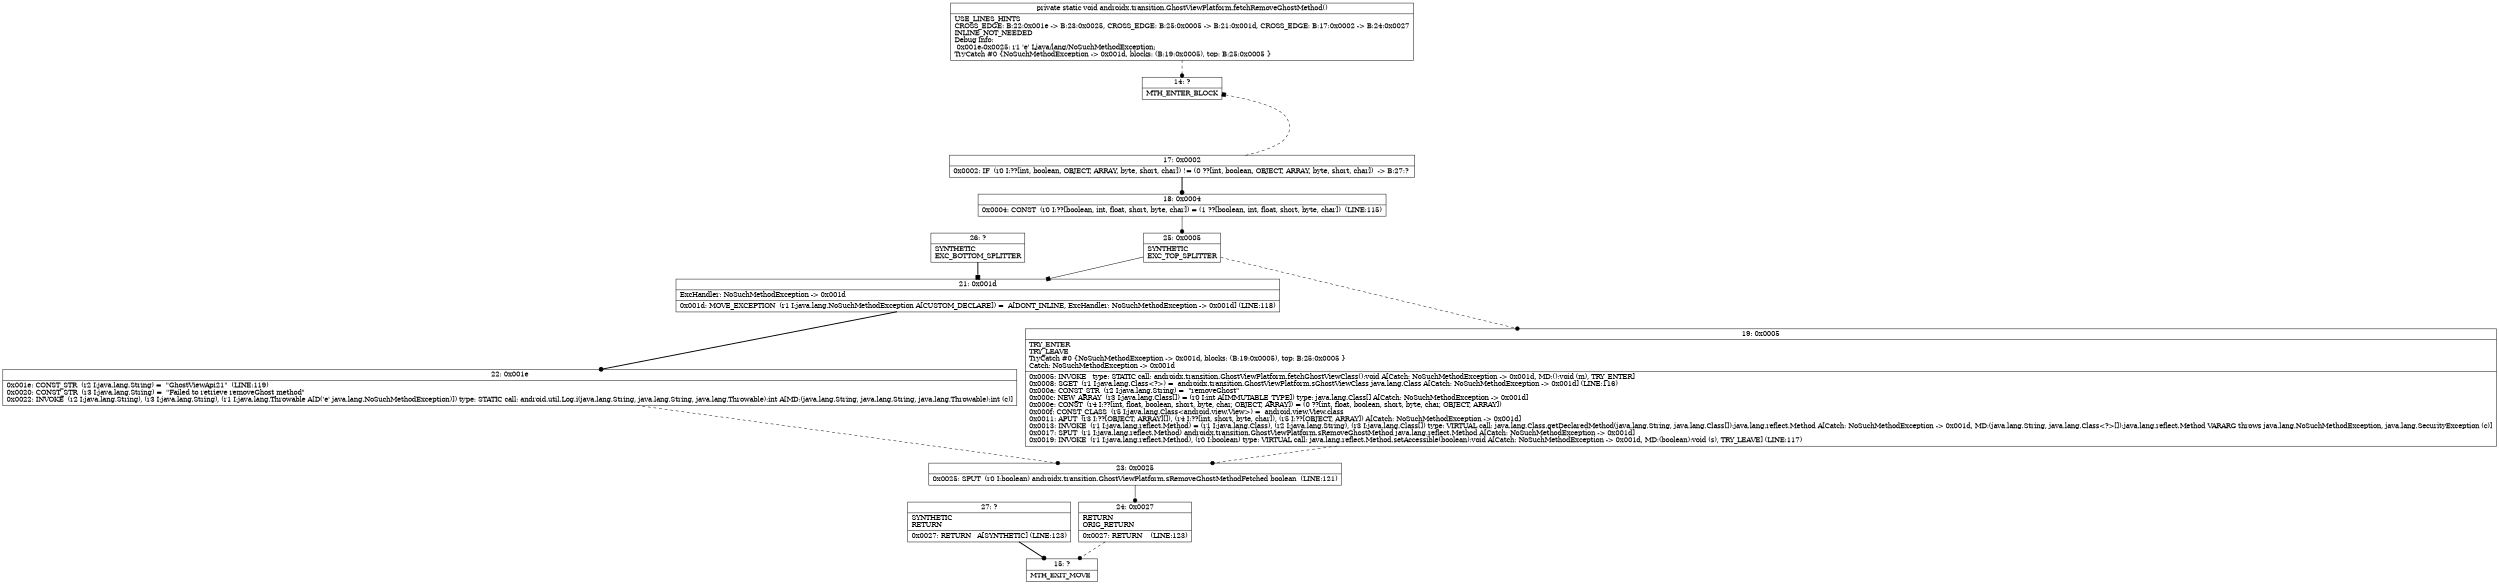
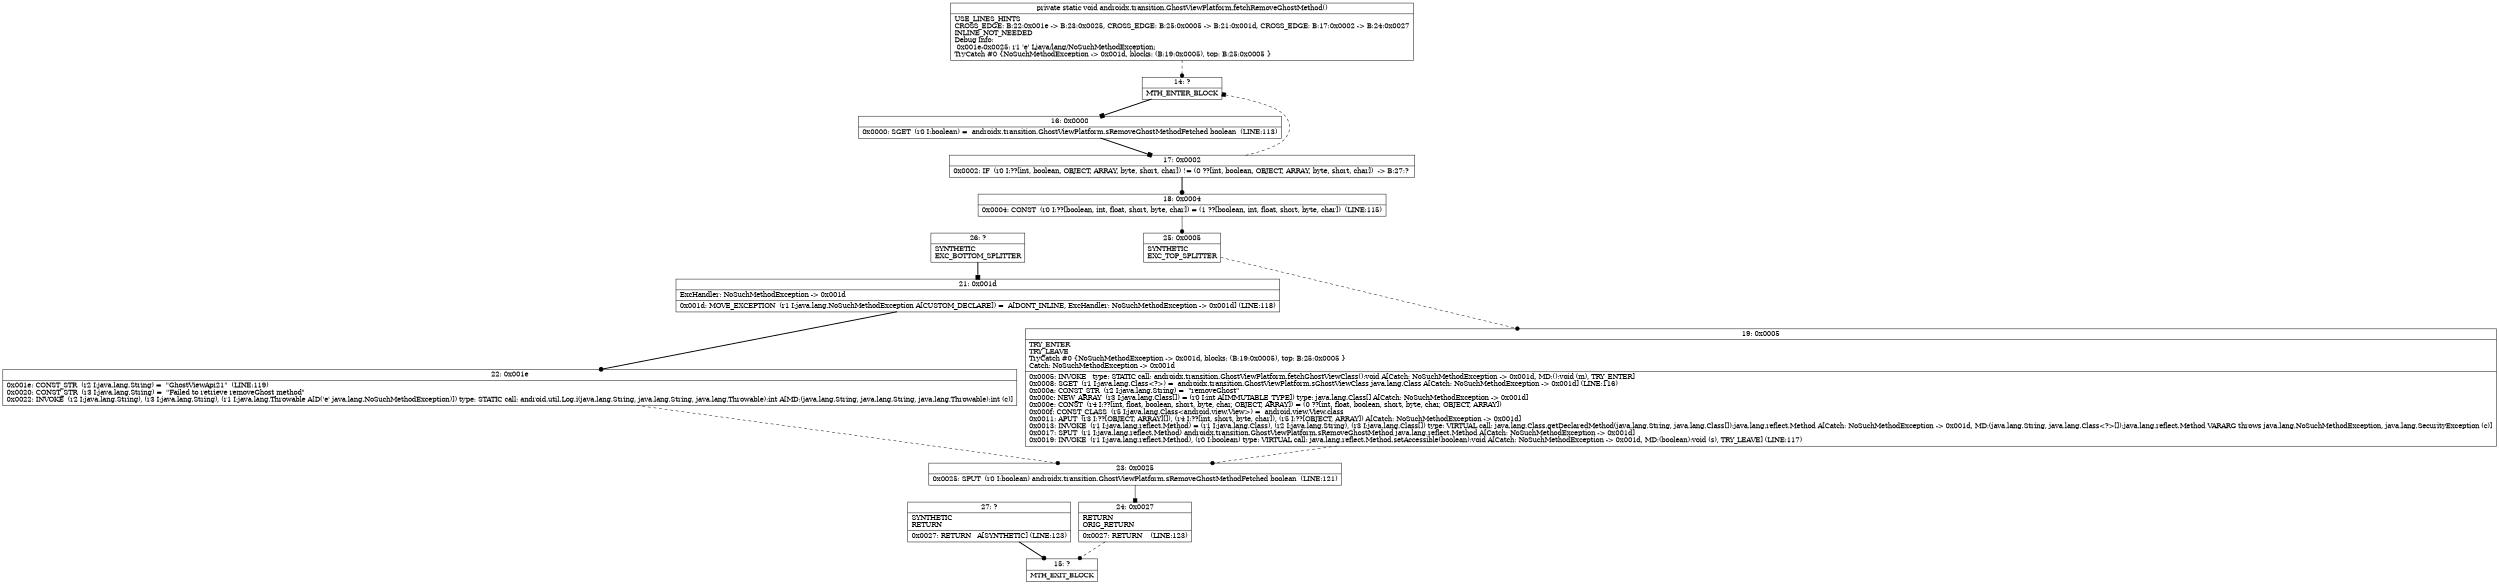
none -> (1070, 127)
(1097, 268) -> none
(1135, 491) -> (1135, 491)
(1060, 576) -> (1062, 576)
